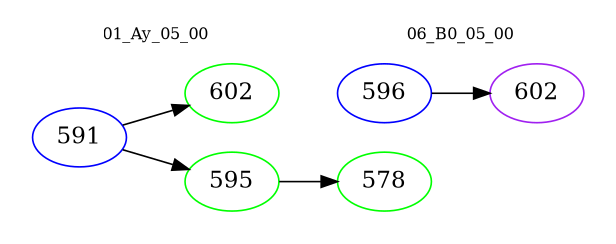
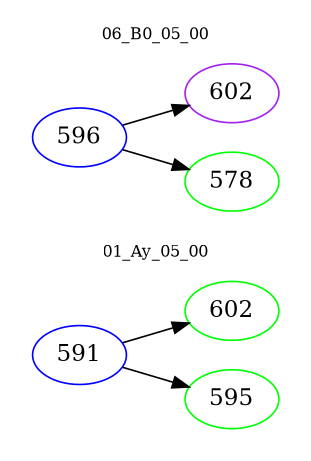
(302, 182) -> (148, 157)
